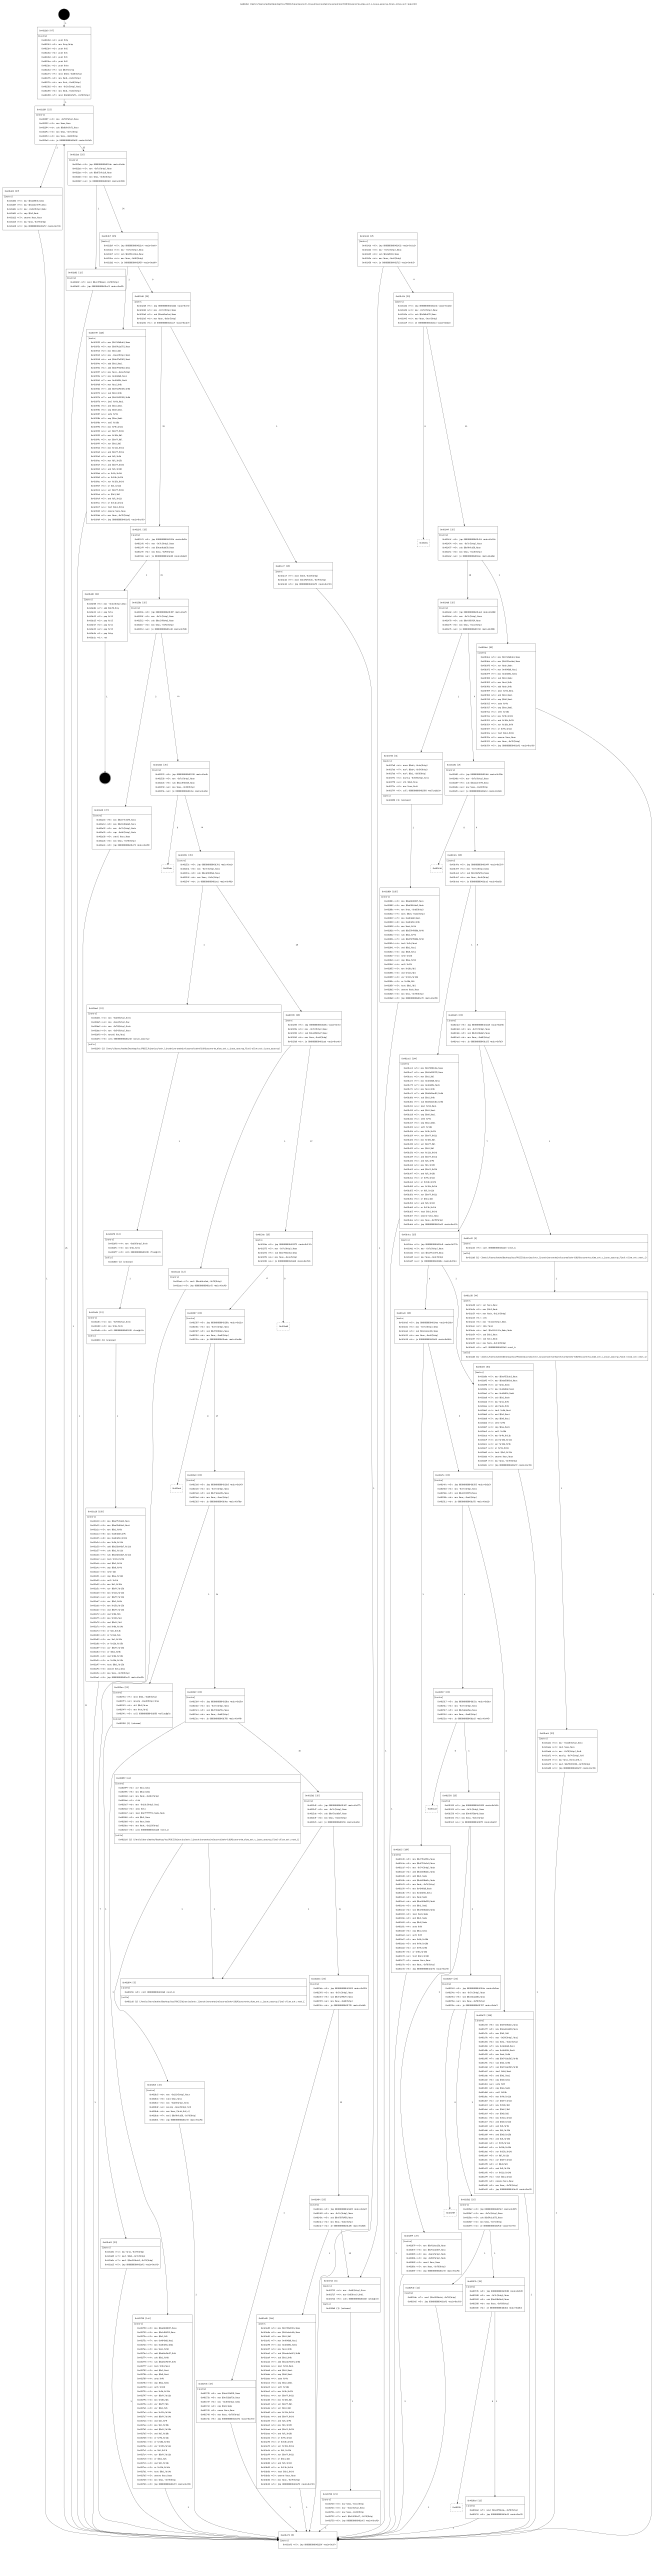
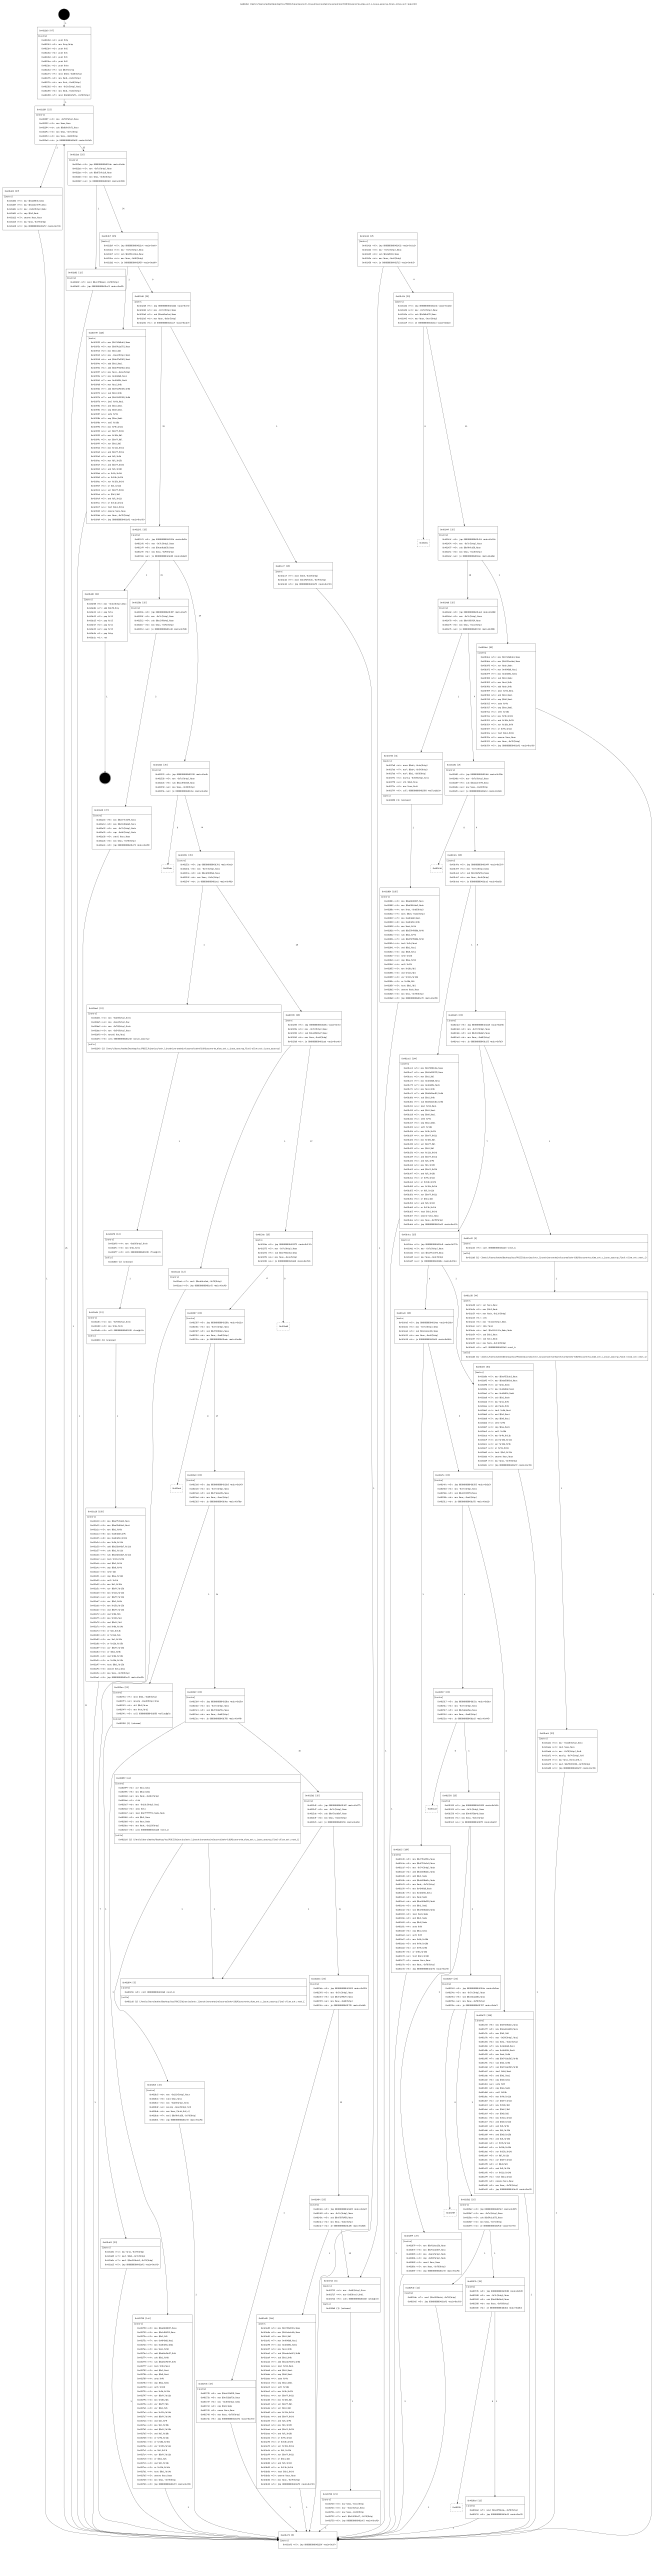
(170, 696) -> (198, 658)
